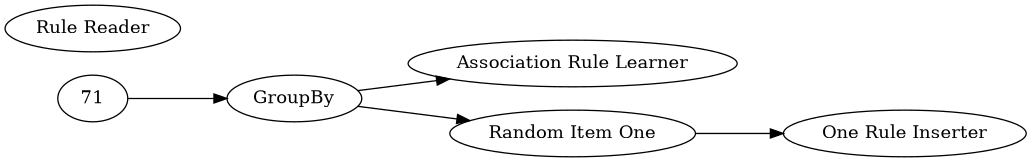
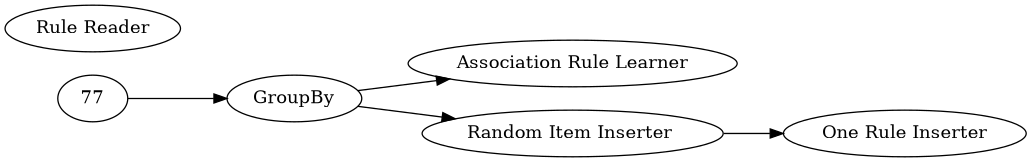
(93, 98) -> (93, 98)
(573, 133) -> (573, 133)
